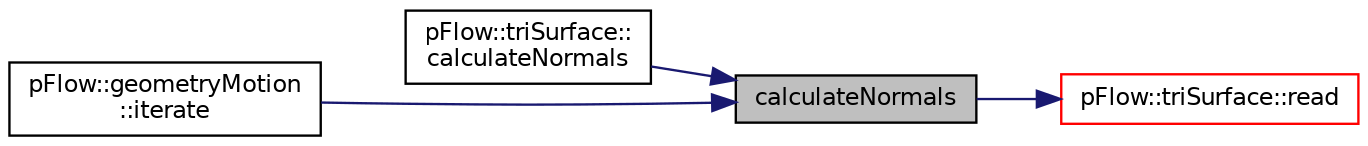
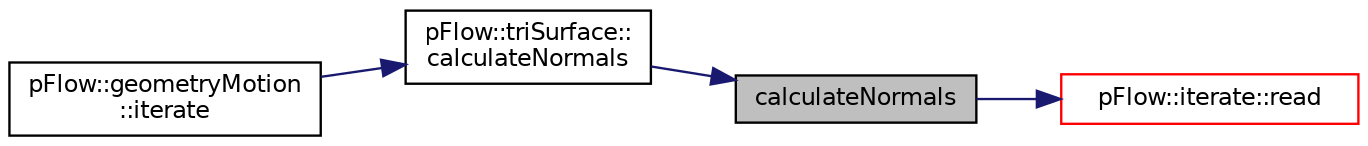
(1210, 99) -> (1210, 99)
(517, 105) -> (351, 72)
